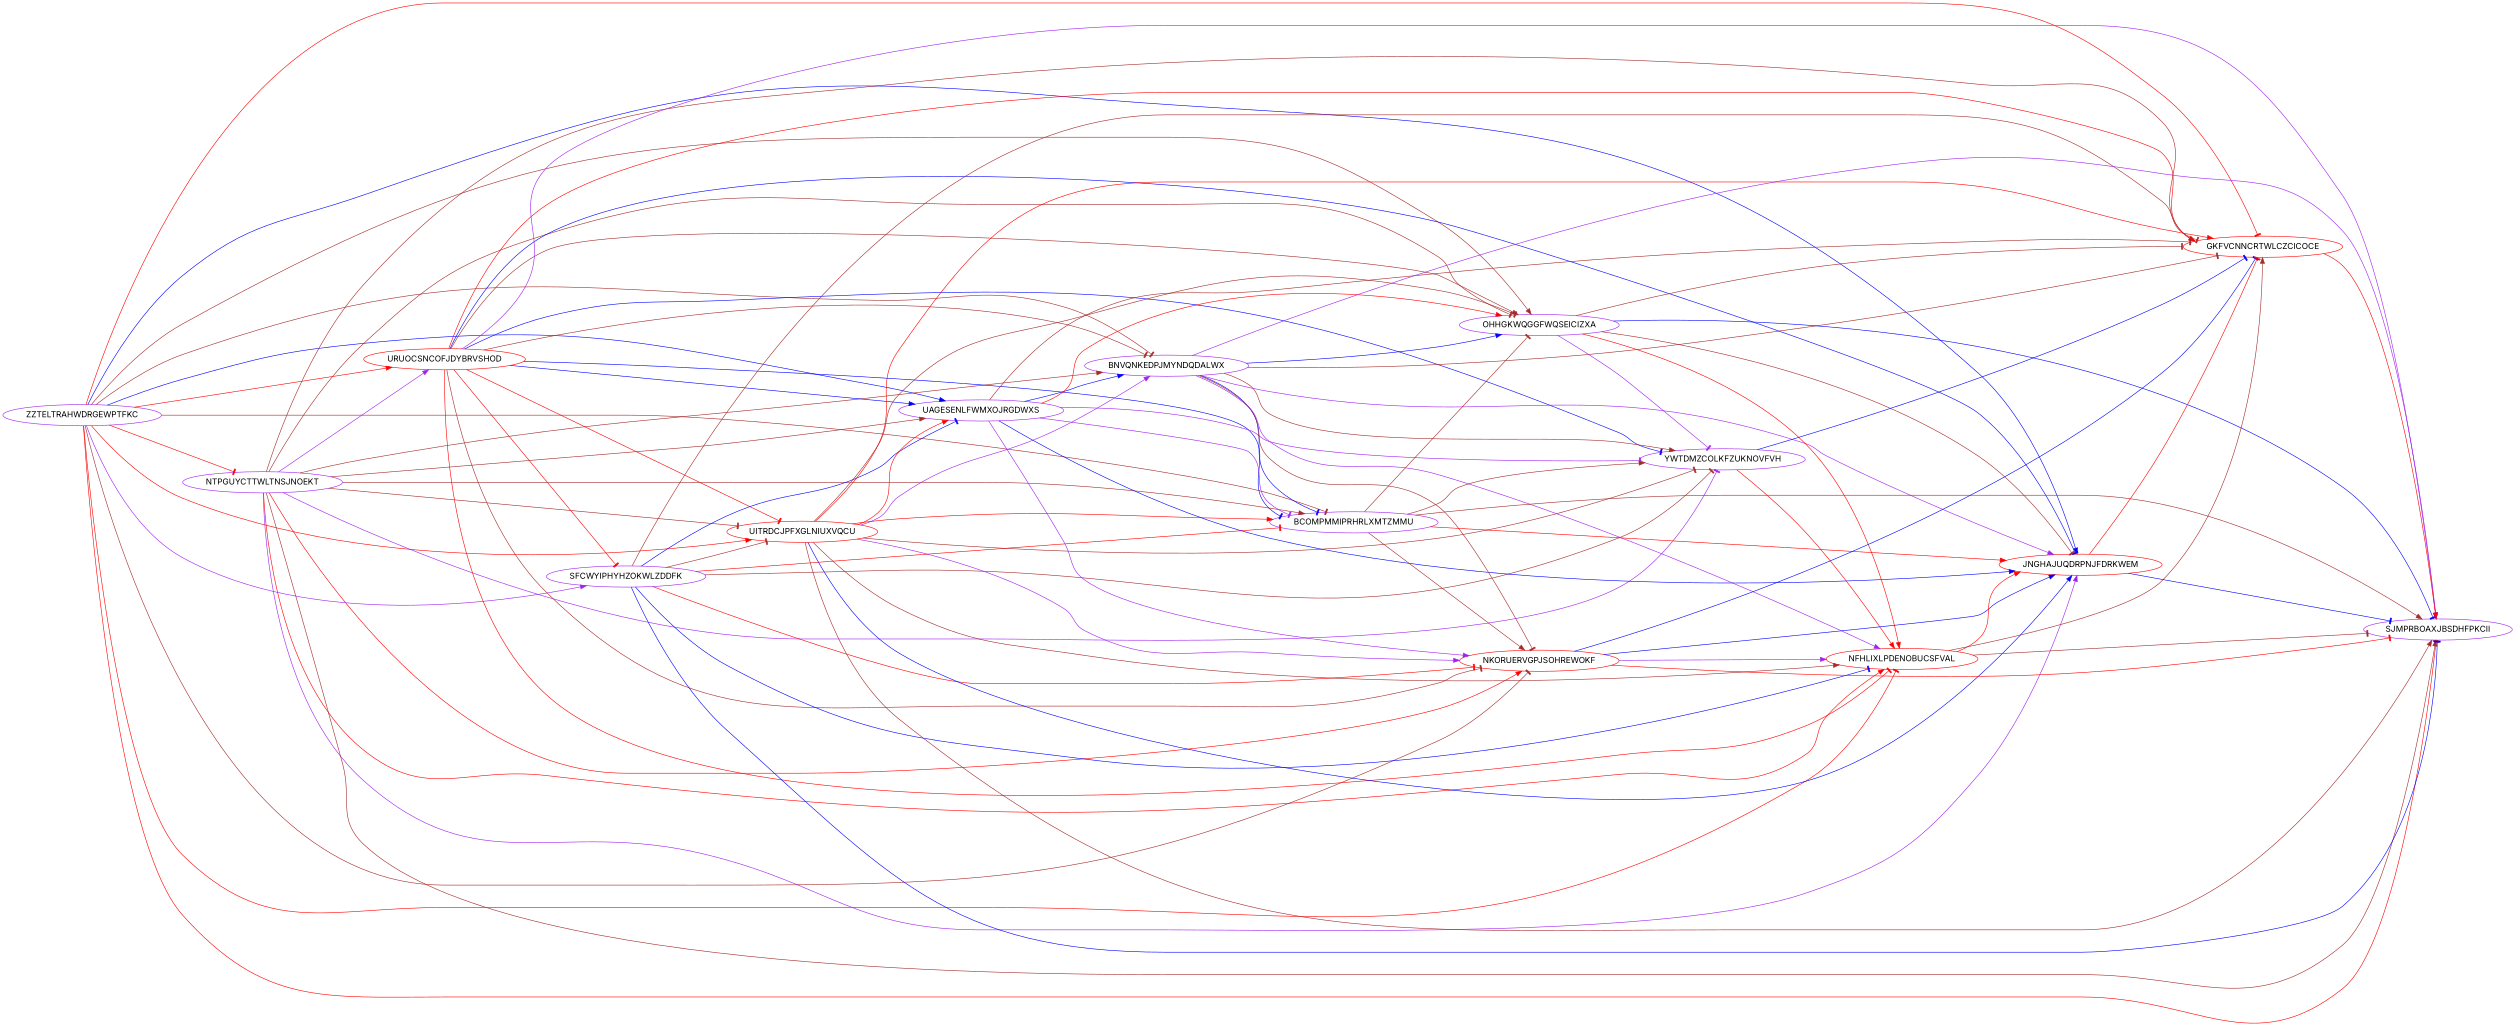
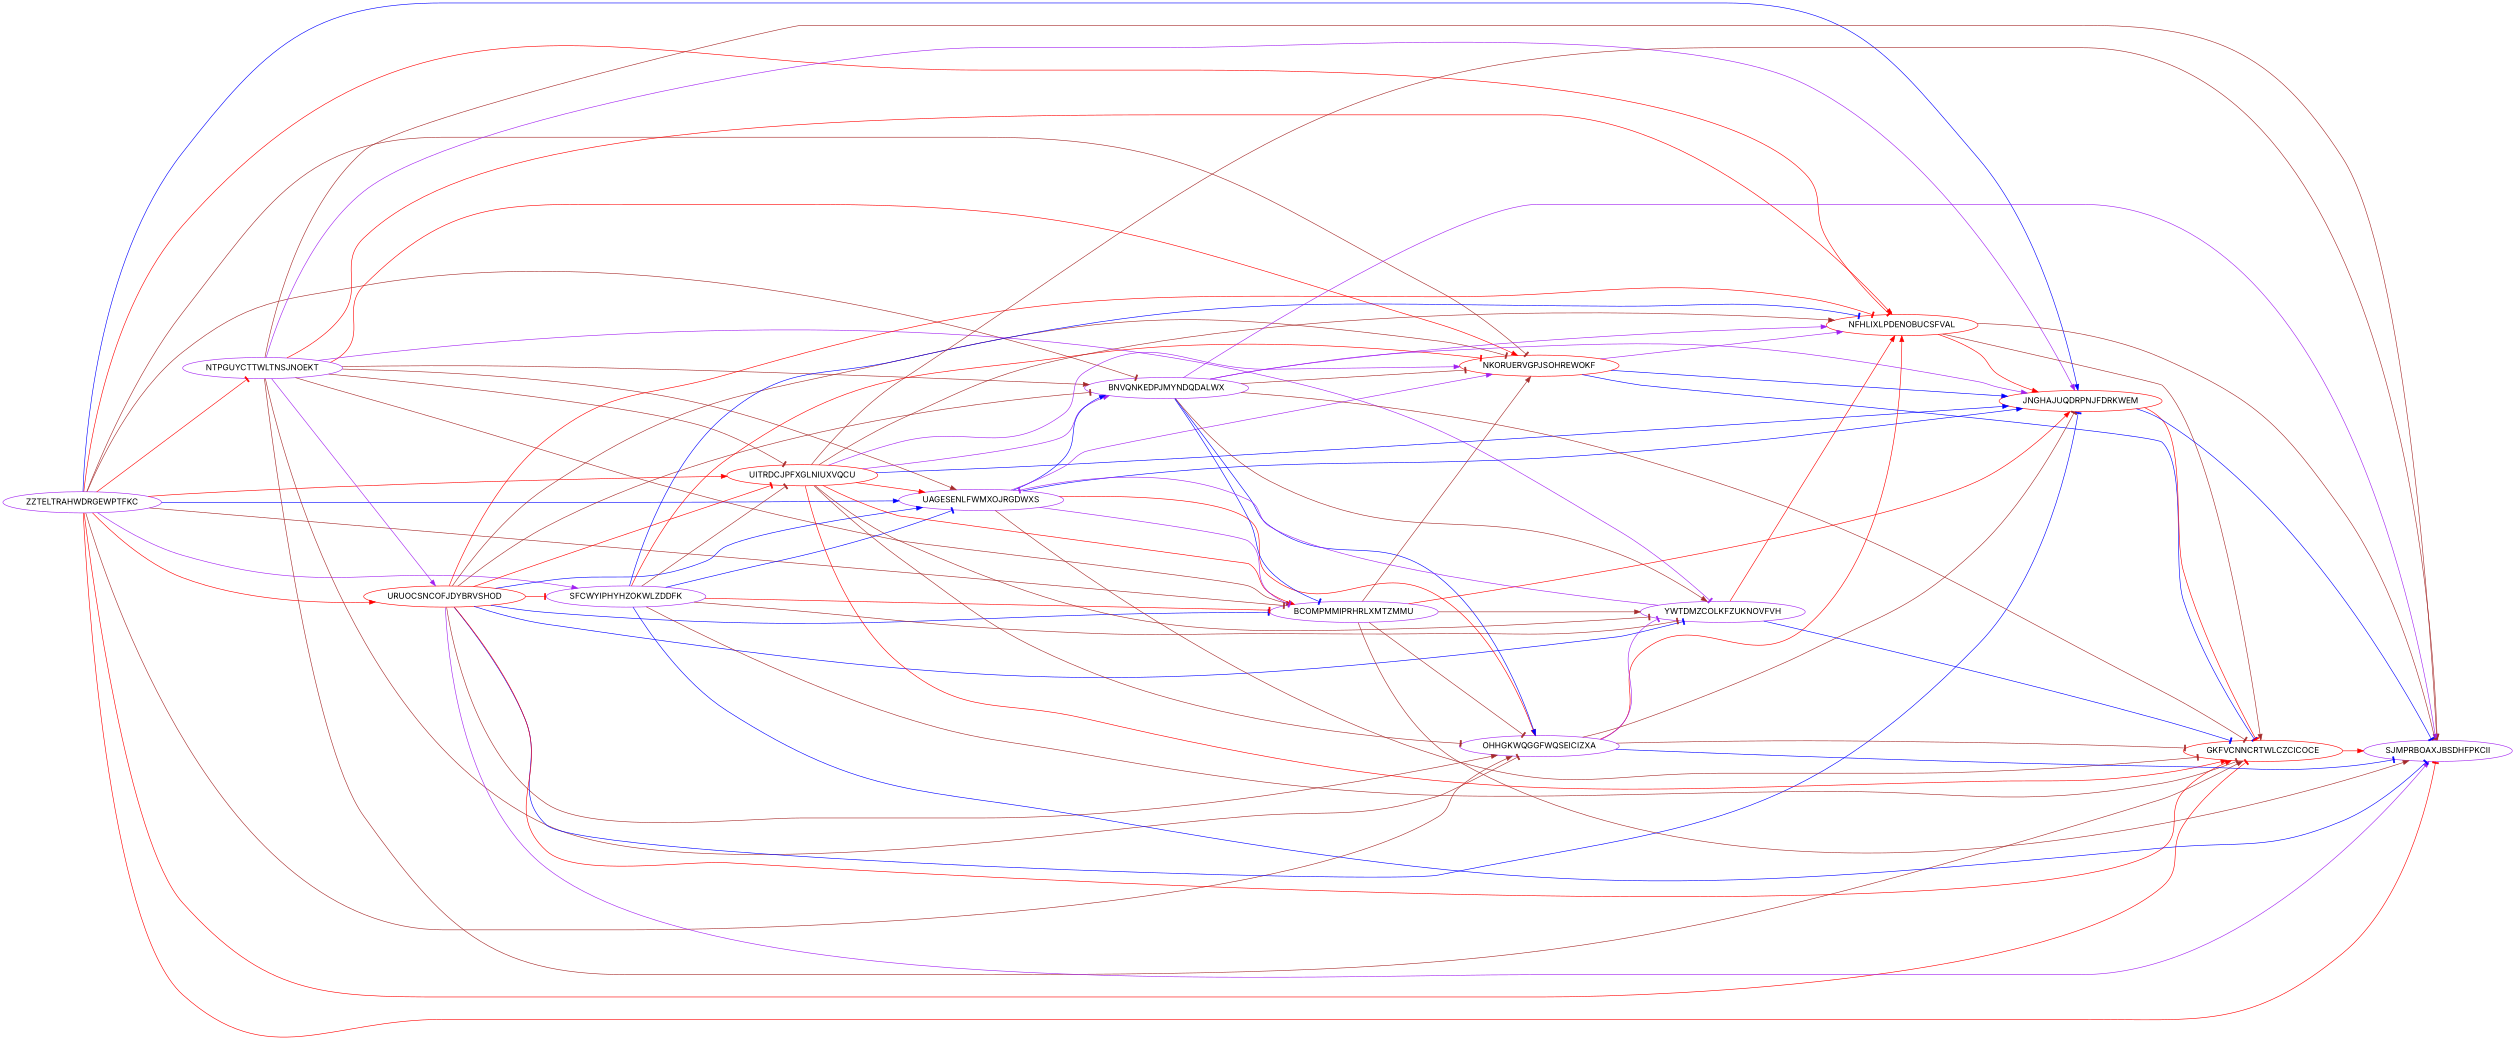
(1346, 453) -> (1347, 555)
(2001, 676) -> none
